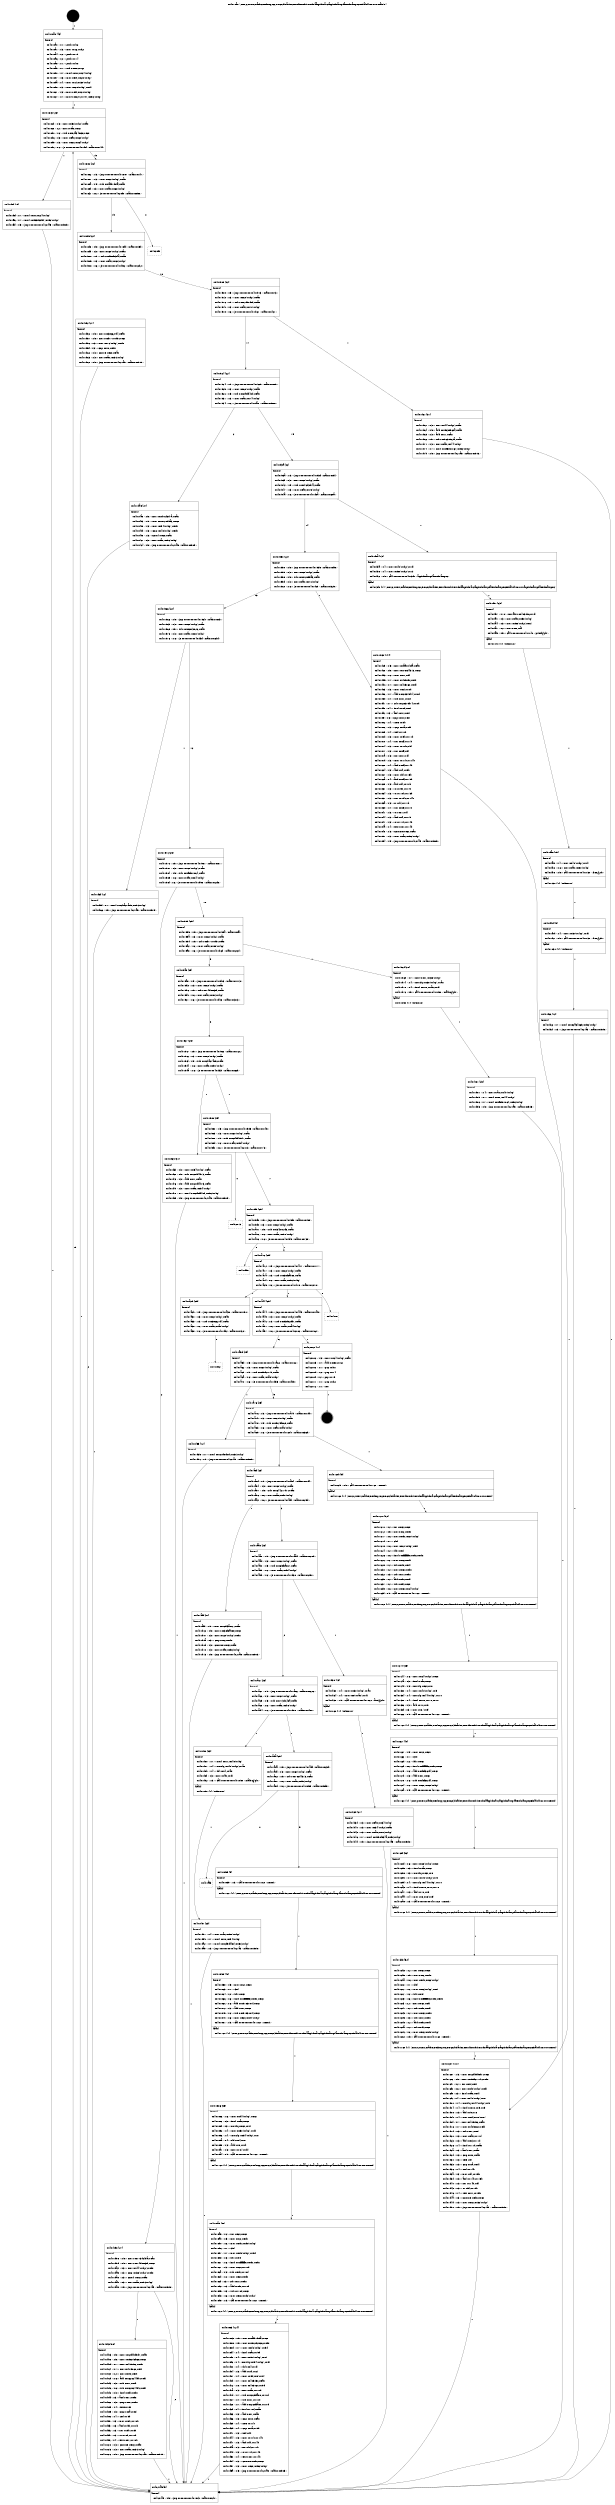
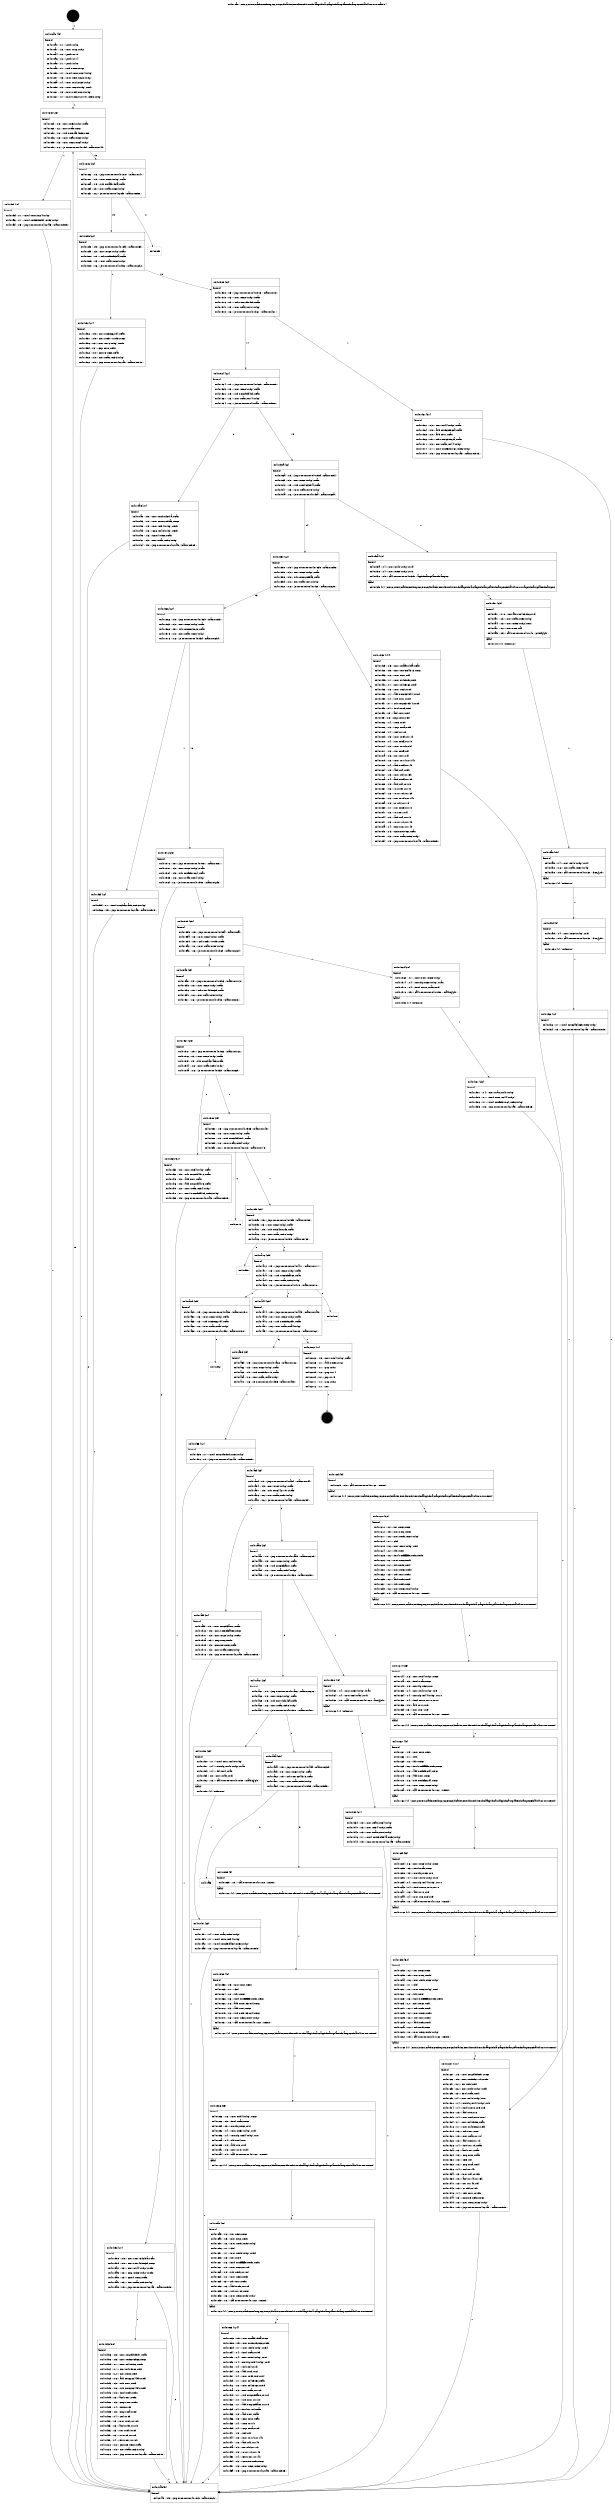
none -> (111, 294)
(279, 1418) -> none
